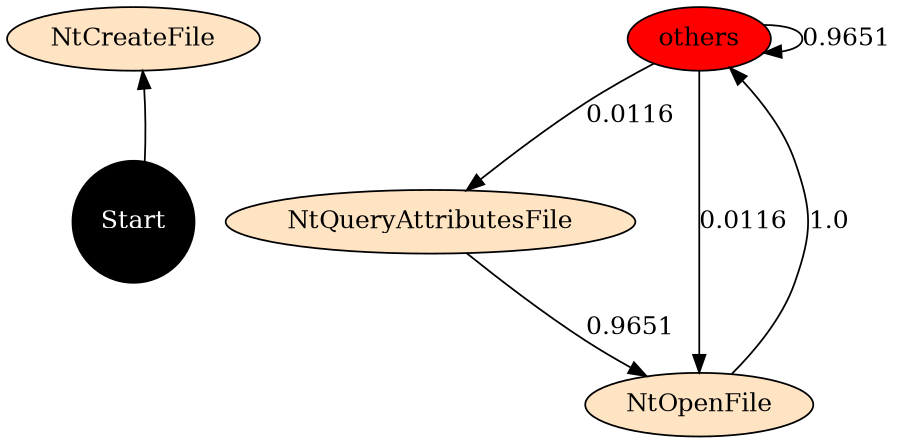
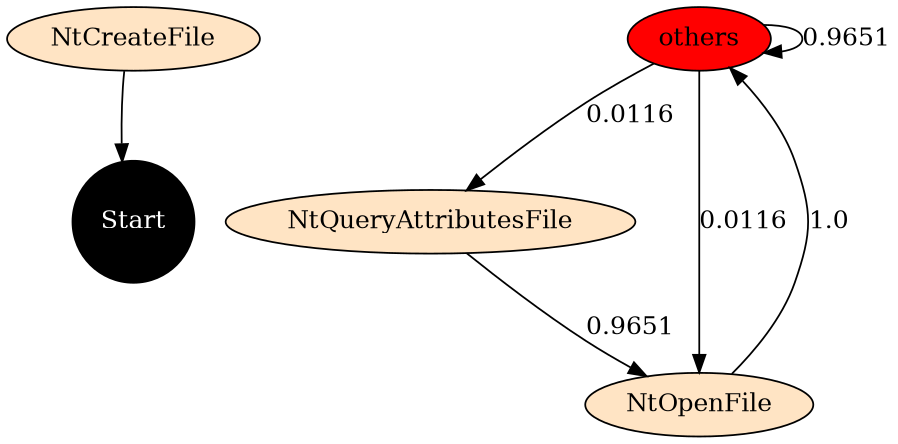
(145, 125) -> (122, 107)
